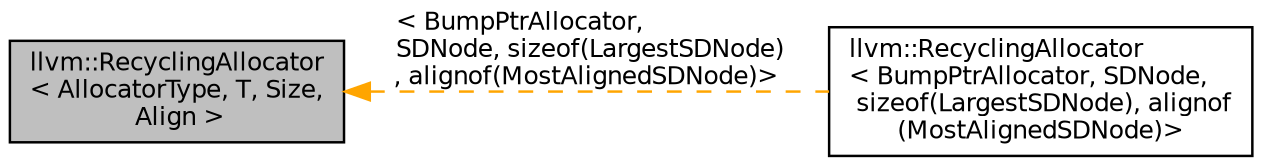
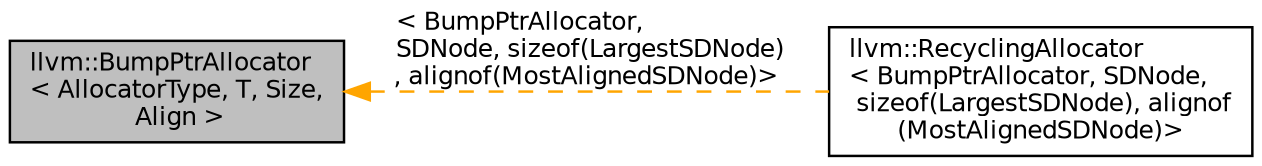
(177, 92) -> (177, 92)
